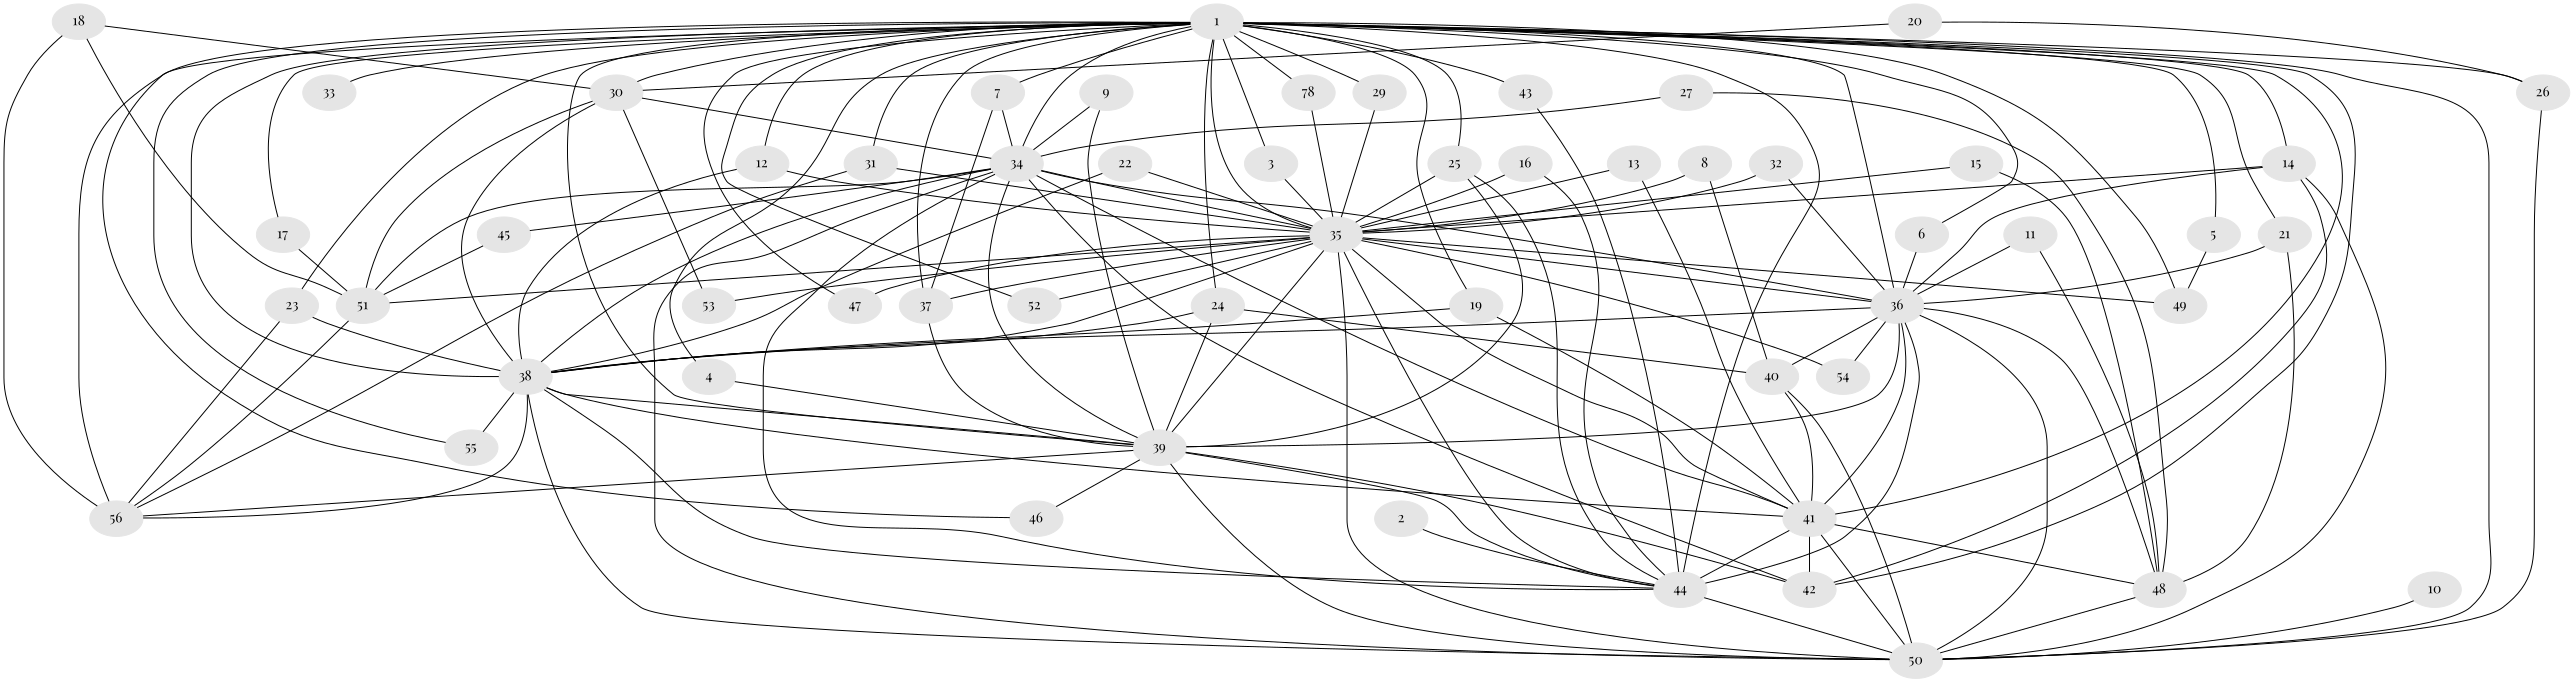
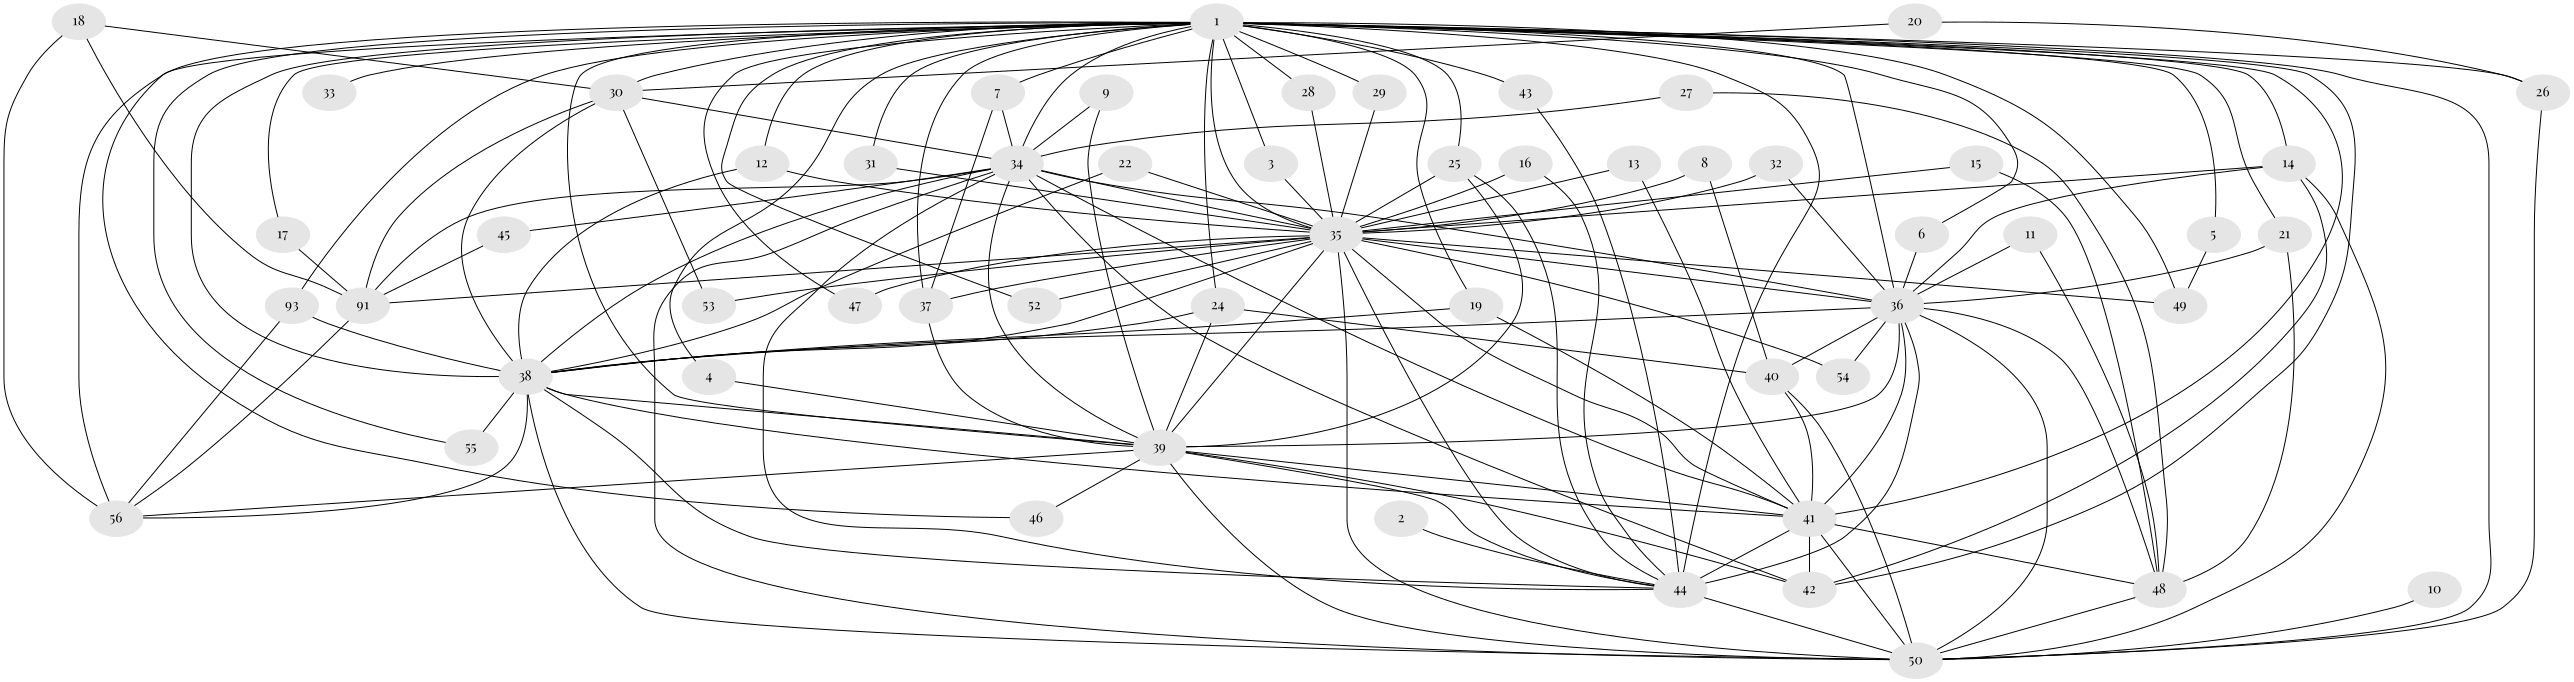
(1309, 93) -> (1309, 93)
(292, 306) -> (292, 306)
(363, 306) -> (363, 306)
(503, 315) -> none
none -> (1485, 483)
